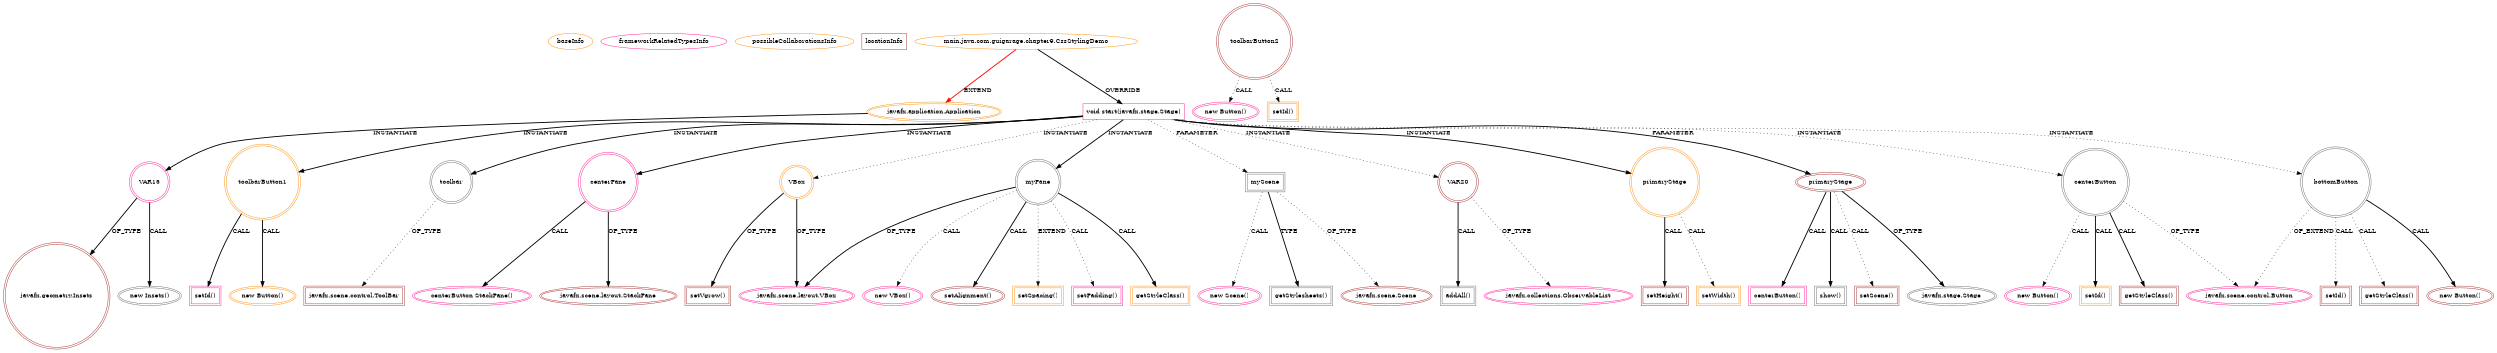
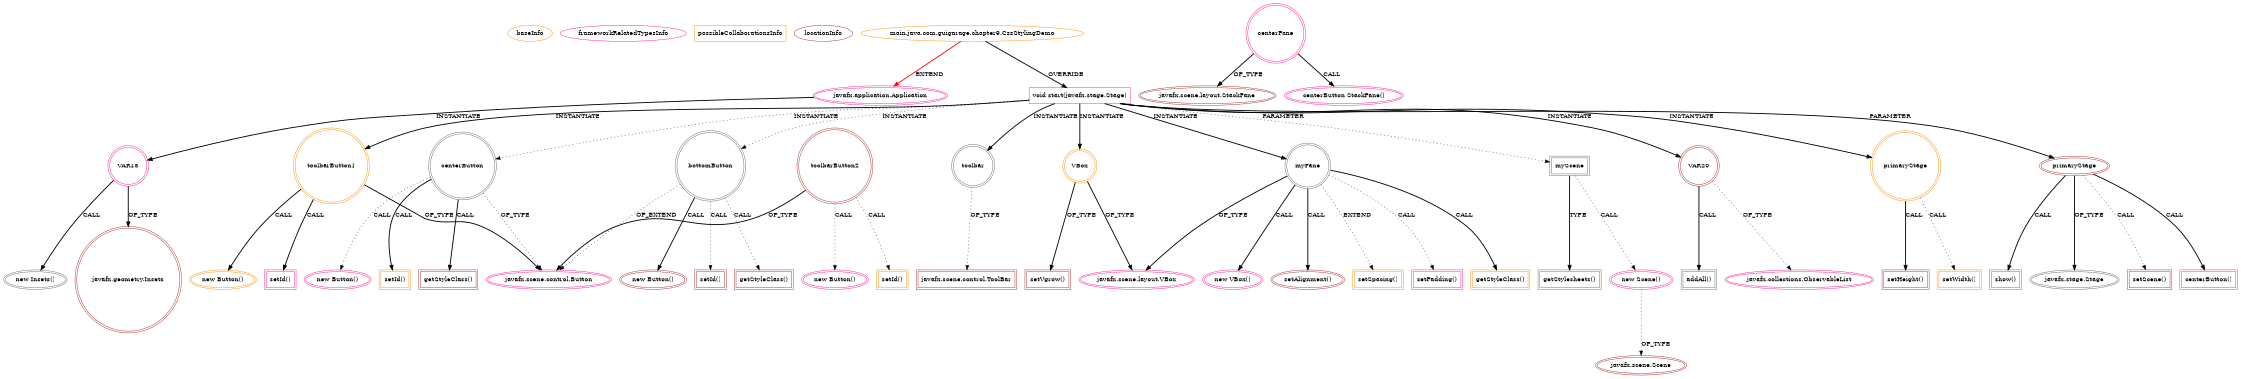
(795, 41) -> (740, 33)
(884, 41) -> (823, 33)
(934, 112) -> (880, 96)
(861, 134) -> none
(1303, 147) -> (1513, 115)
(957, 149) -> (1080, 124)
none -> (680, 221)
none -> (448, 222)
(949, 225) -> (1268, 225)
(1328, 235) -> (1641, 320)
